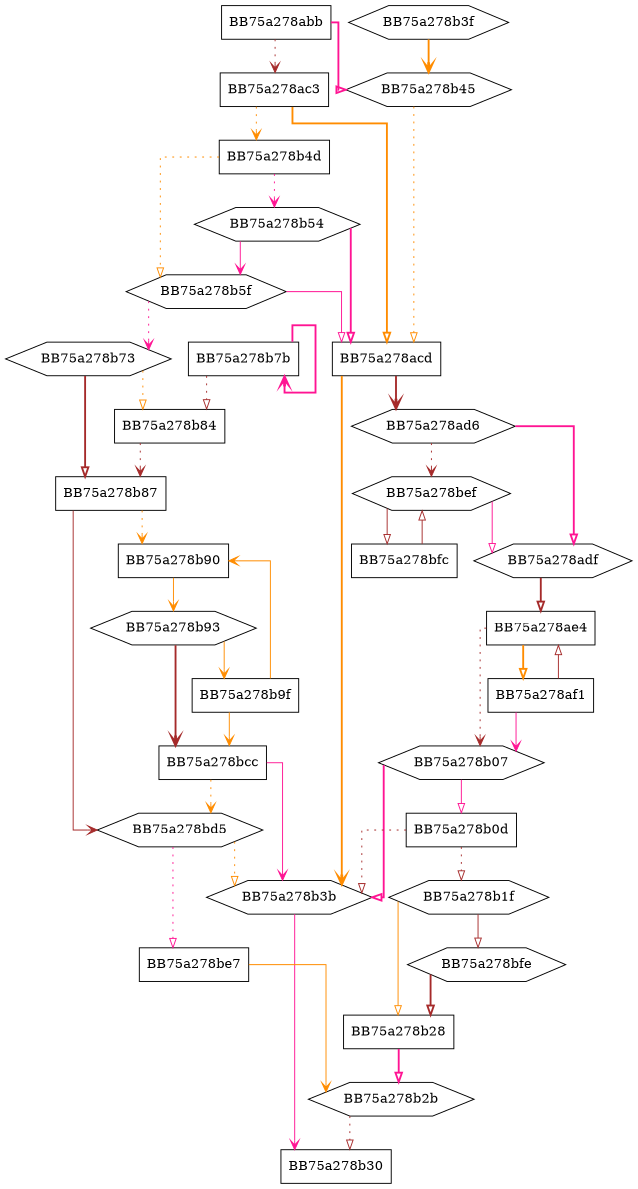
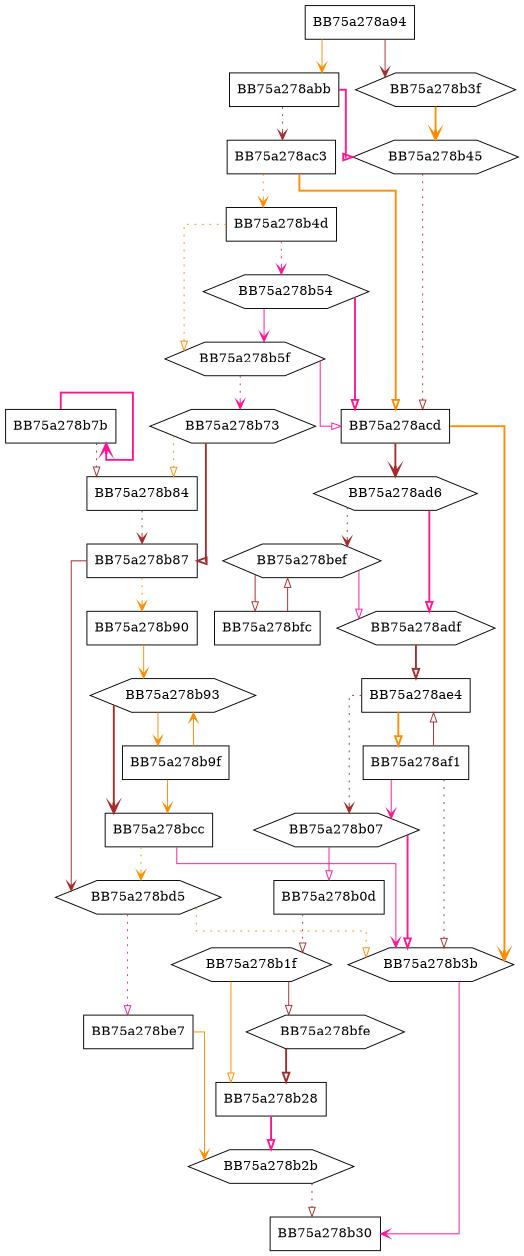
none -> (360, 22)
(414, 220) -> (423, 287)
(270, 603) -> (193, 734)
(362, 835) -> (444, 859)
